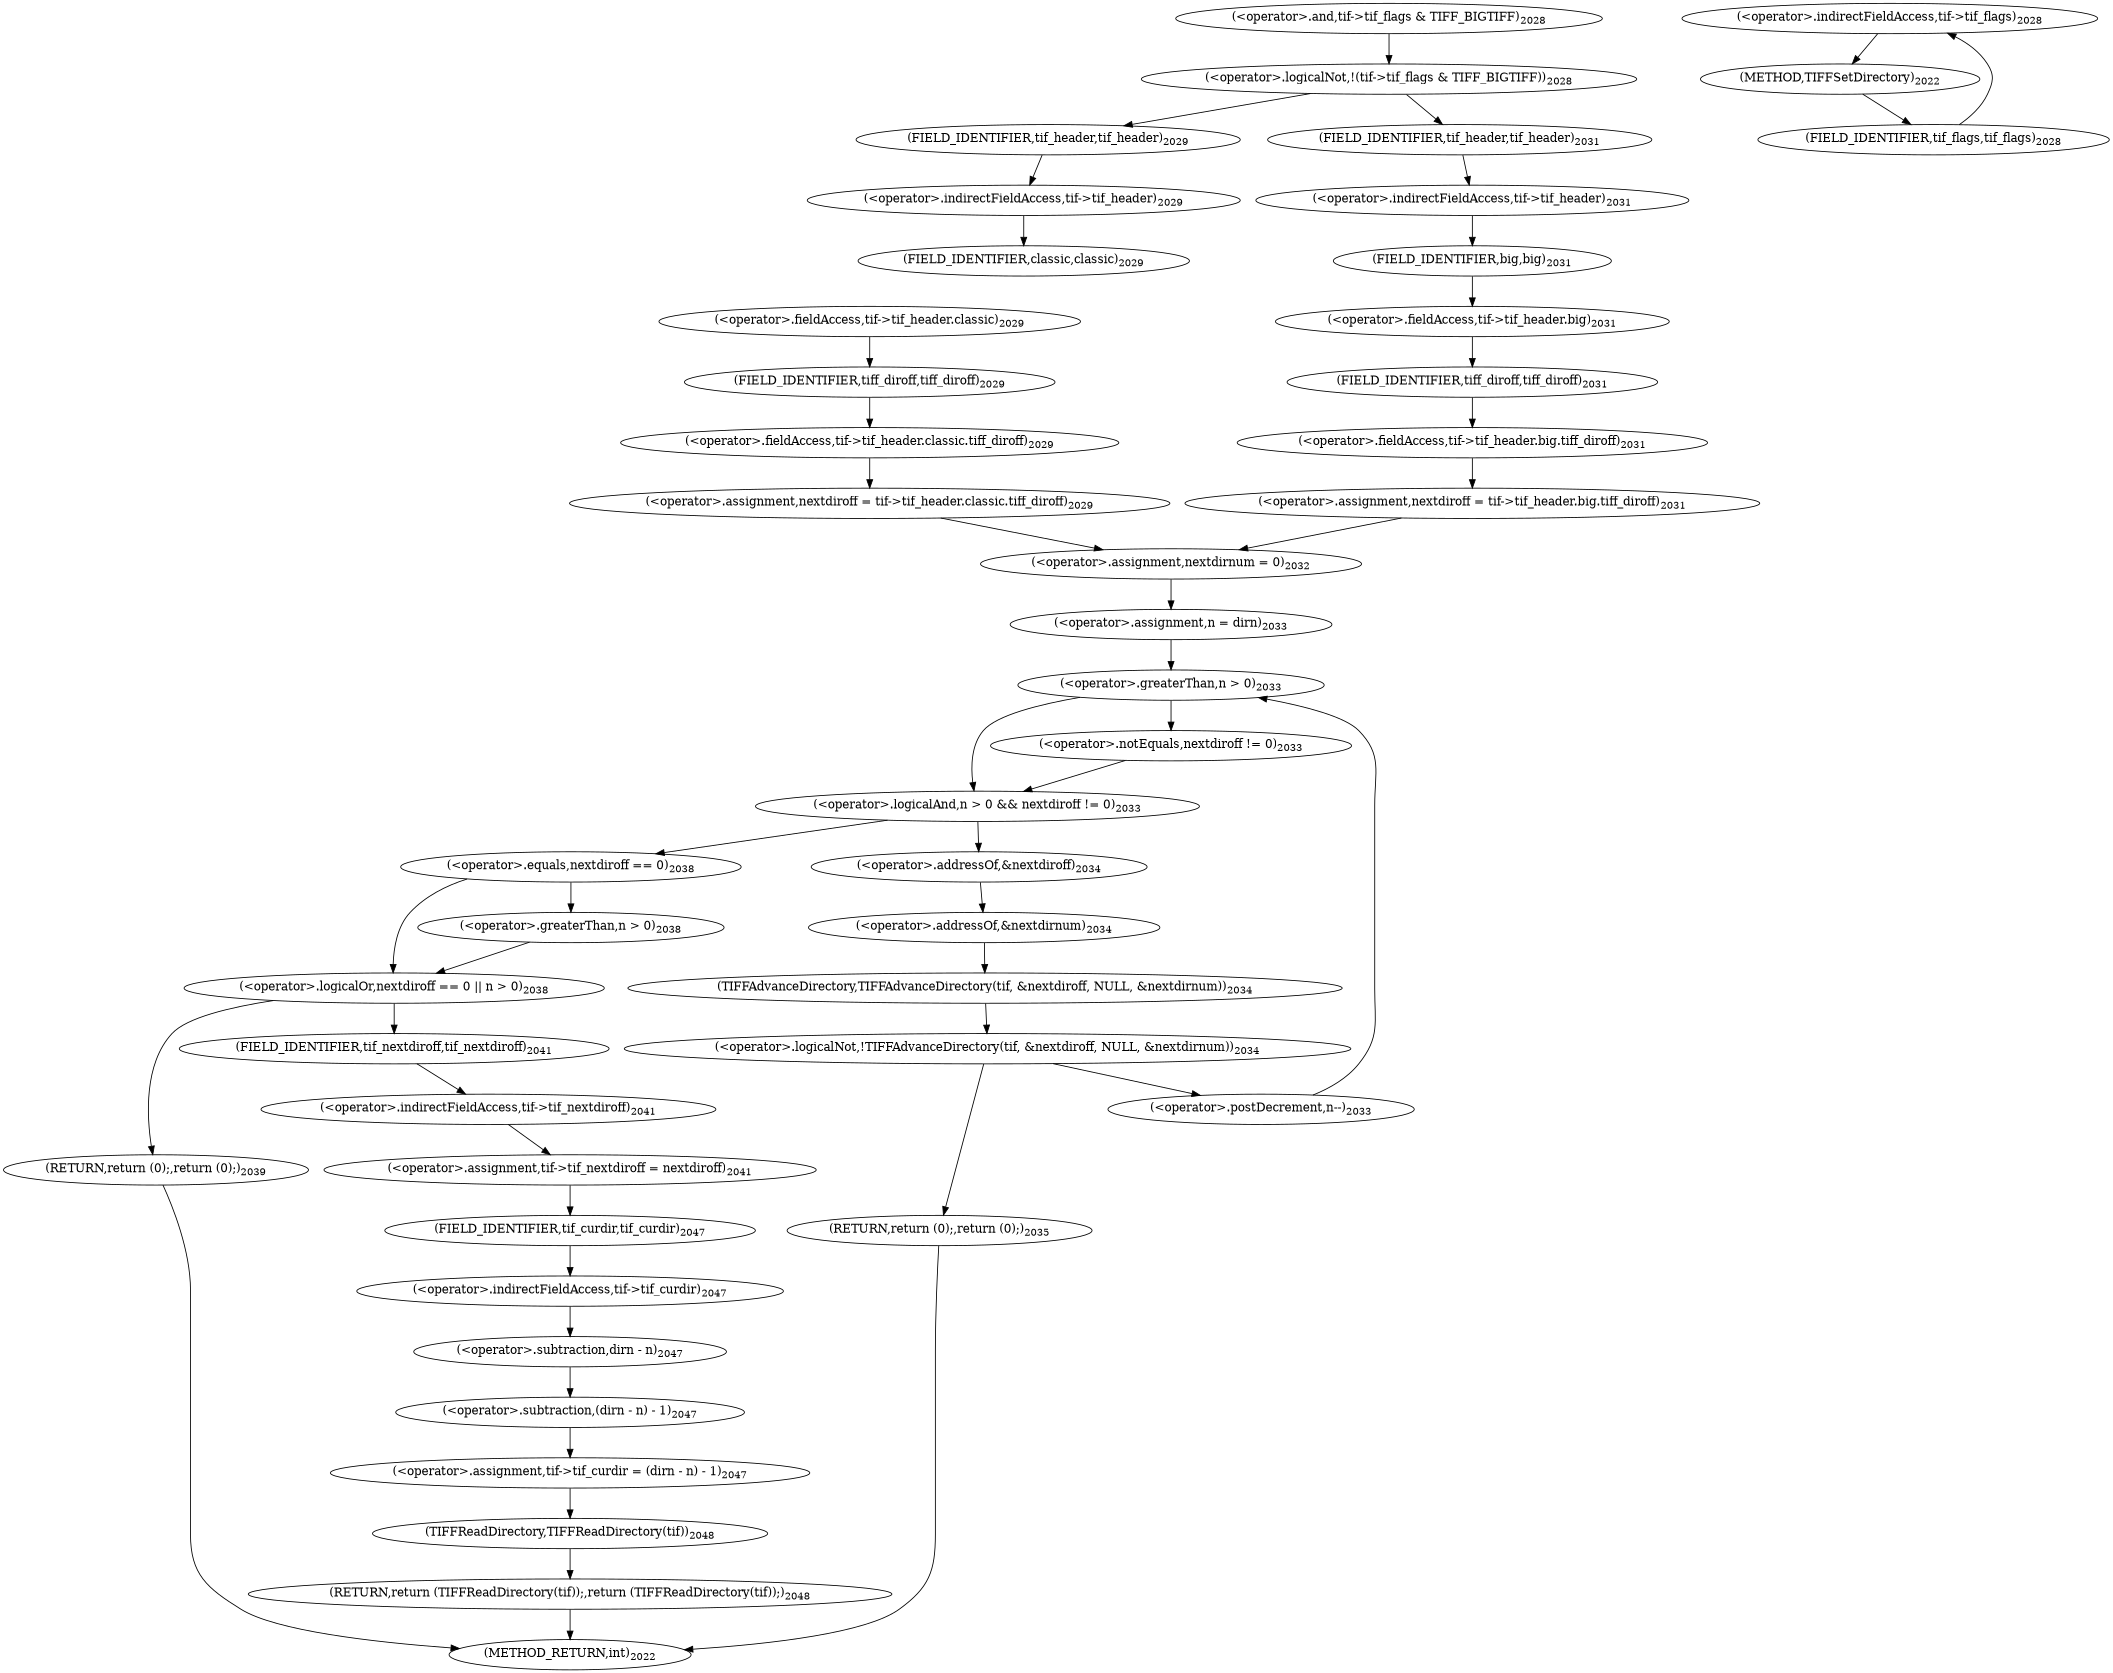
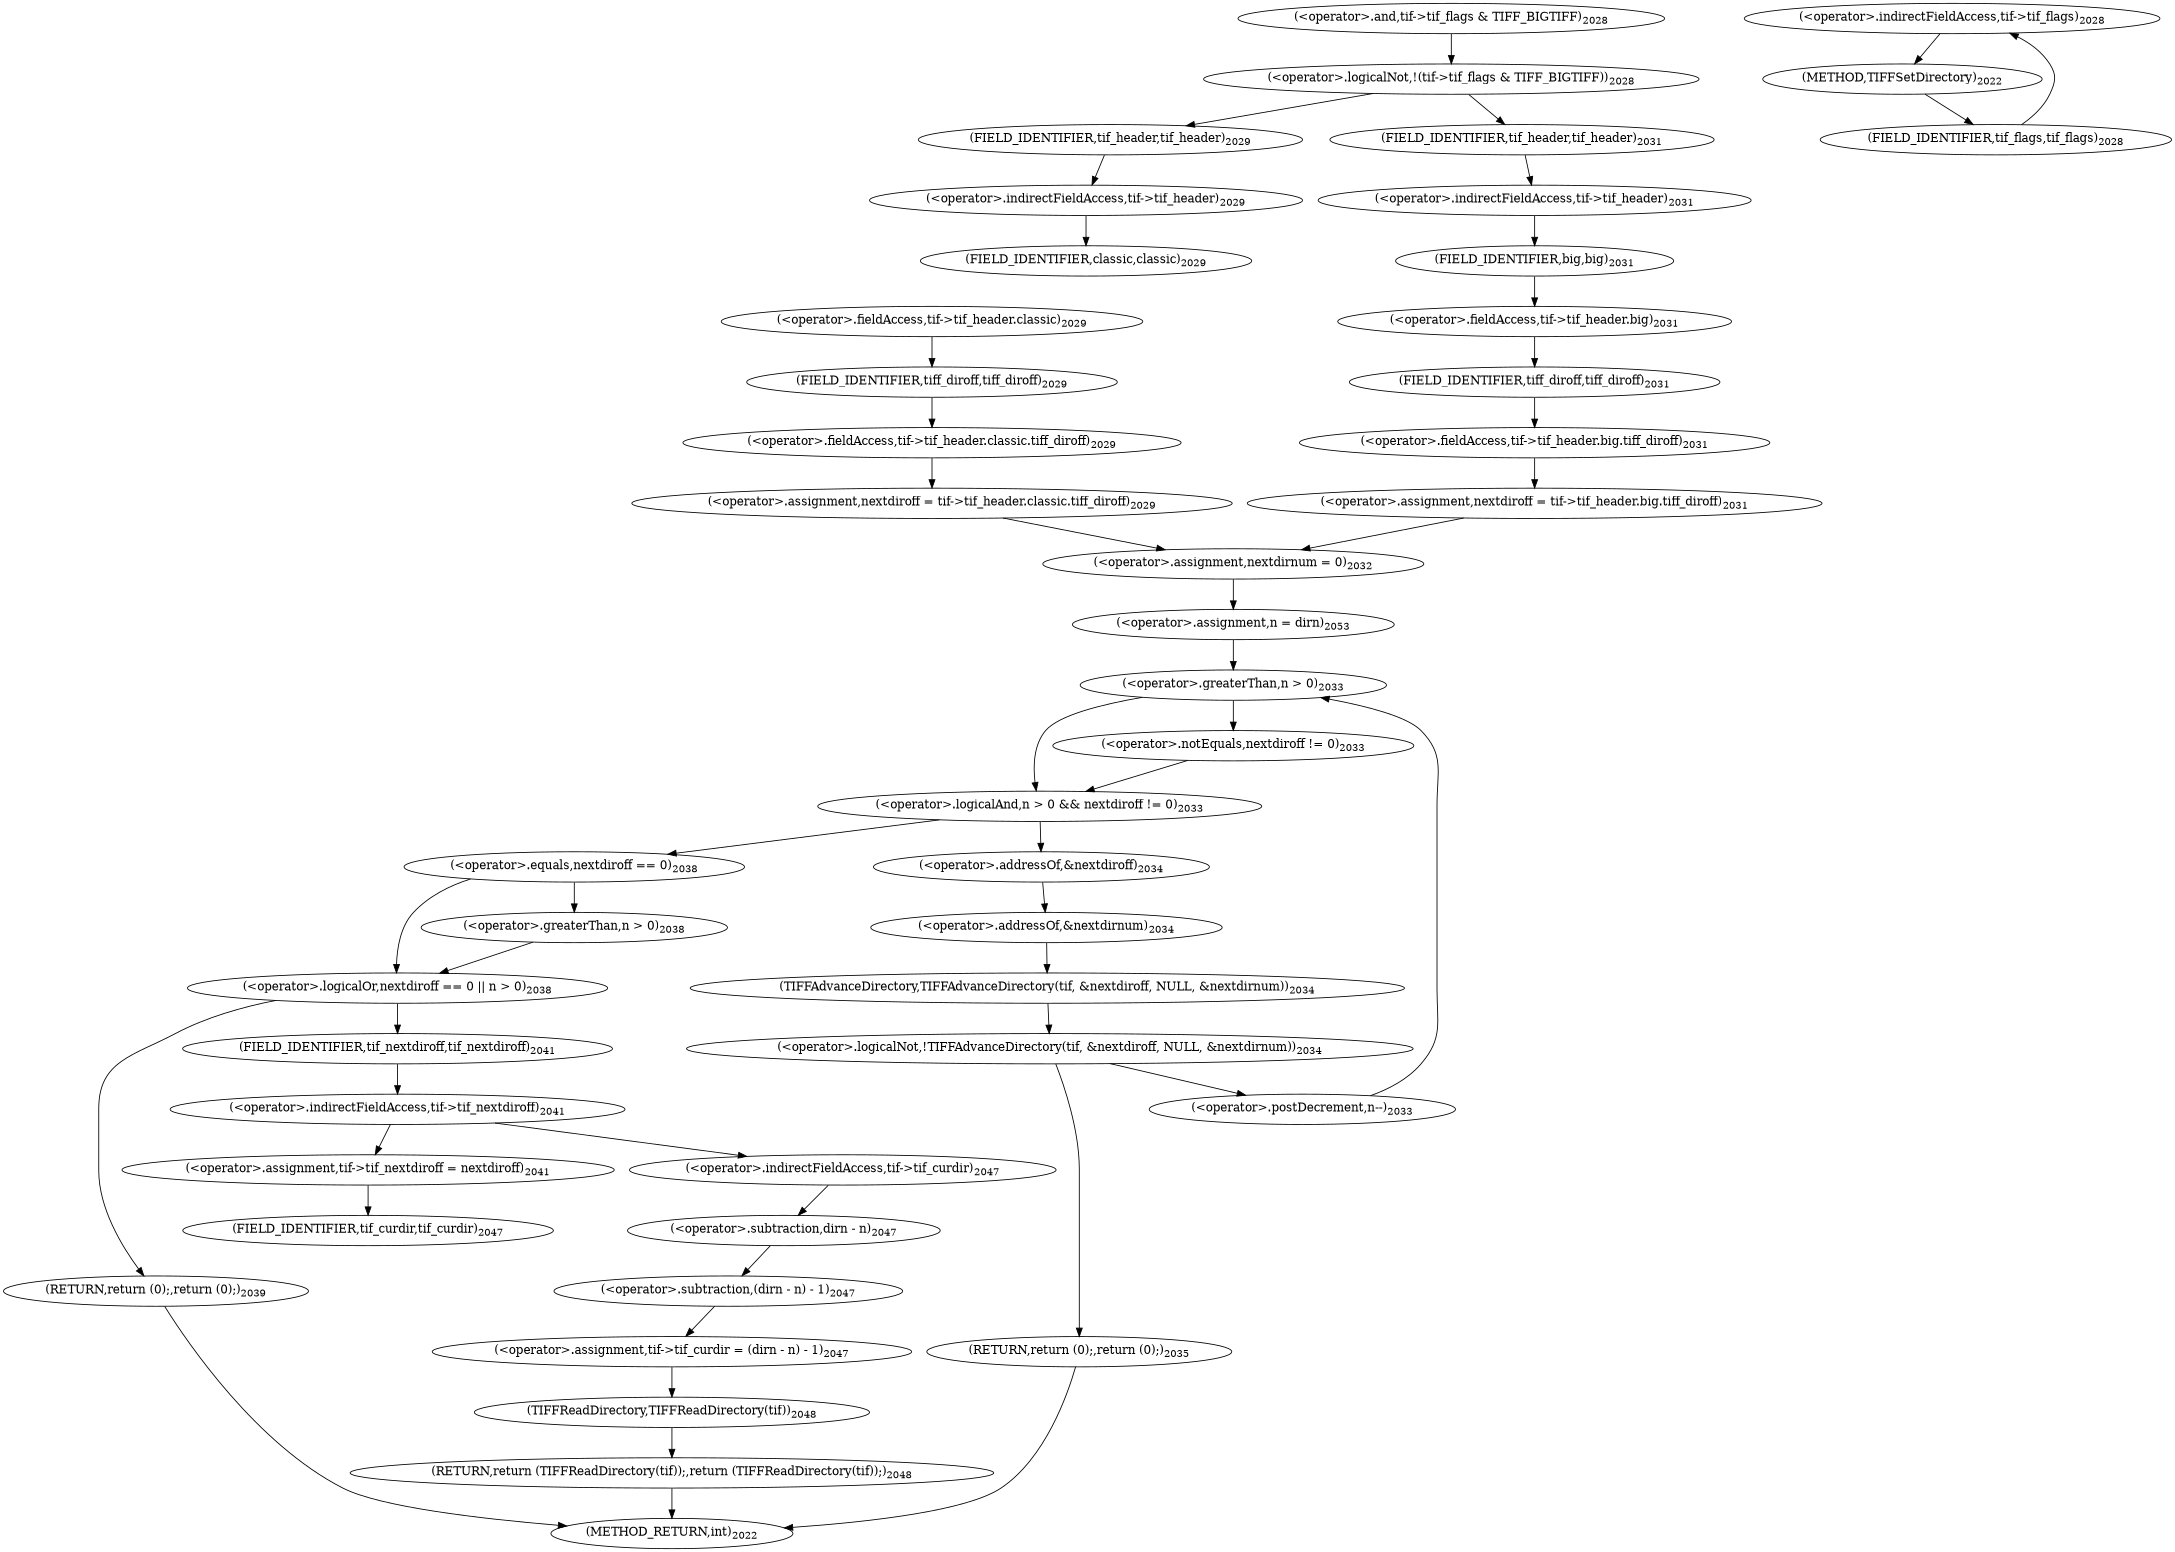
(1275, 623) -> (1337, 623)
(570, 1257) -> (617, 1139)
